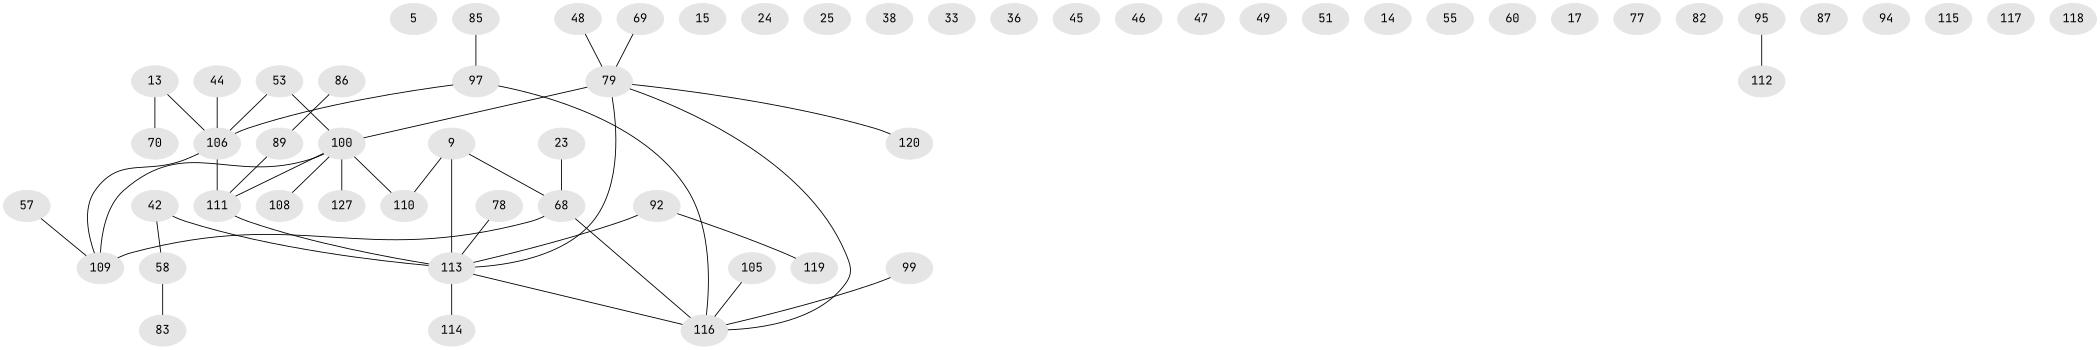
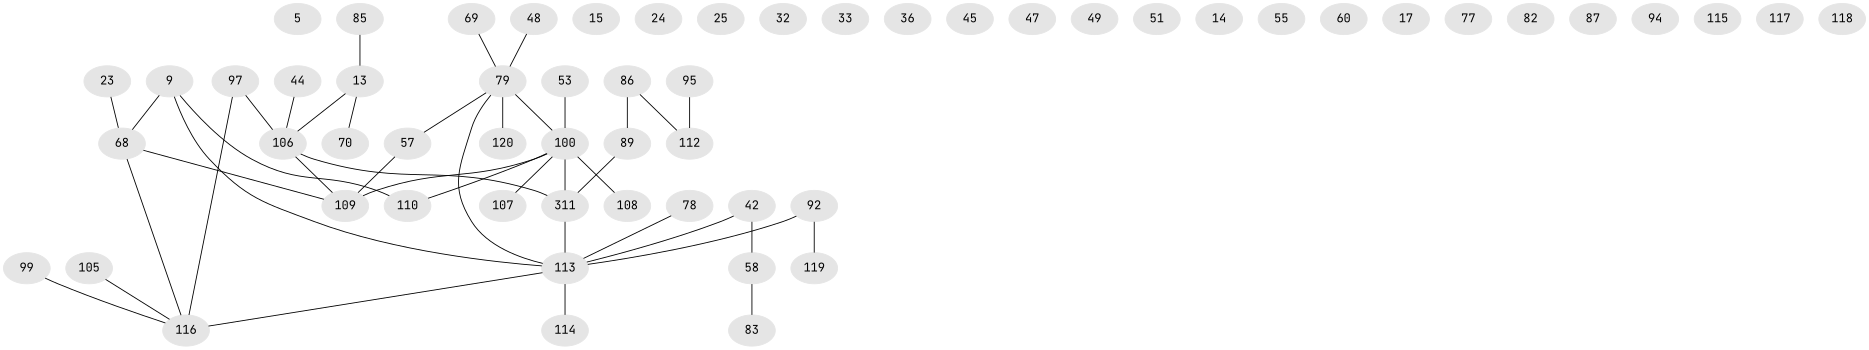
(890, 19) -> (783, 19)
(1139, 19) -> none
(476, 50) -> (360, 50)
(248, 112) -> none
none -> (658, 112)
(815, 205) -> (455, 113)
(217, 206) -> (565, 206)
(342, 206) -> (503, 206)
